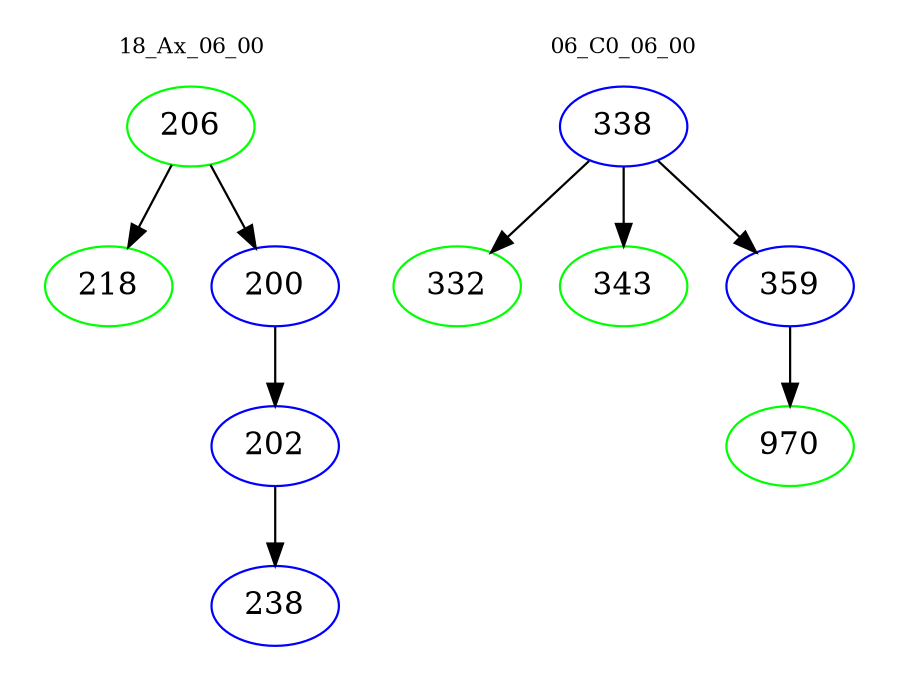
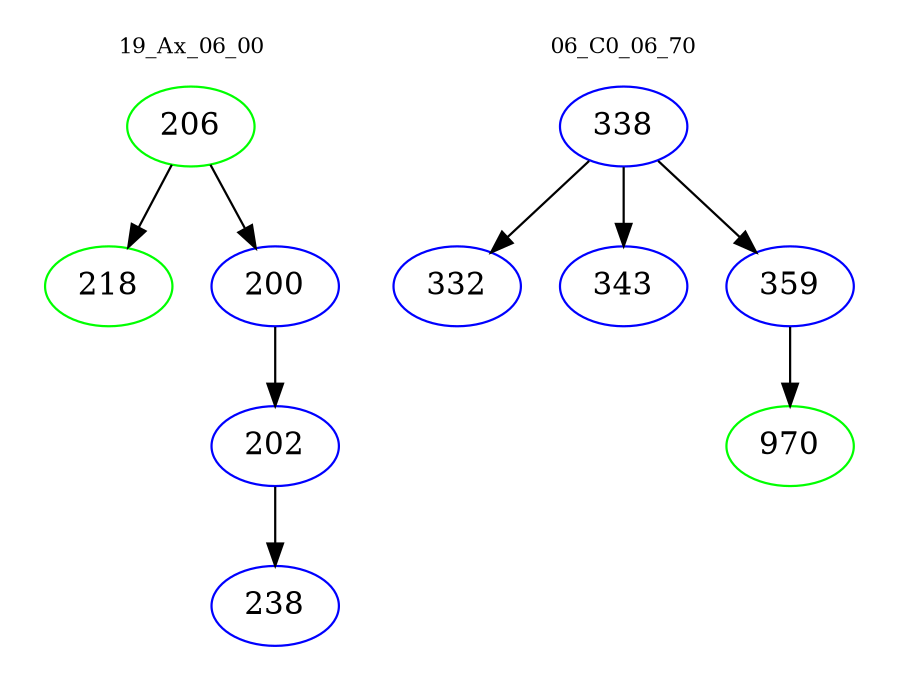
(192, 48) -> (192, 48)
(624, 48) -> (624, 48)
(457, 286) -> (457, 286)
(624, 286) -> (624, 286)
